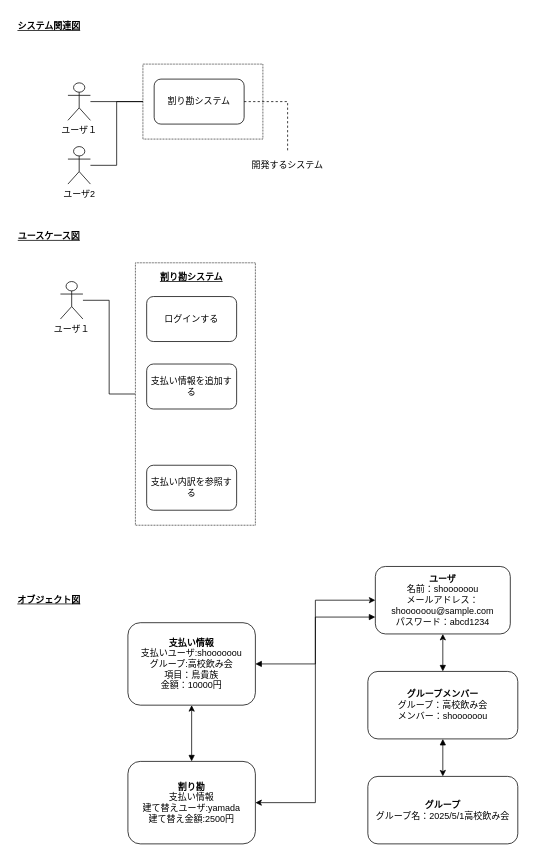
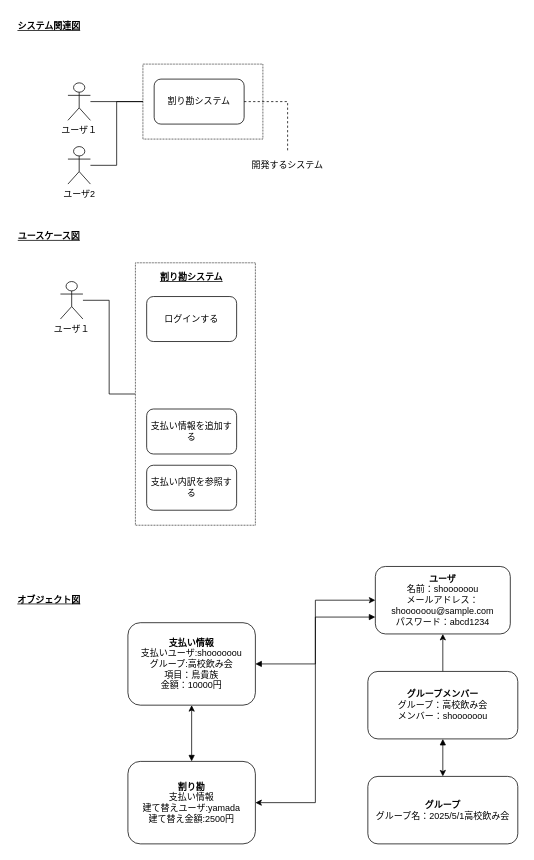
(192, 387) -> (192, 432)
(443, 665) -> (443, 667)
